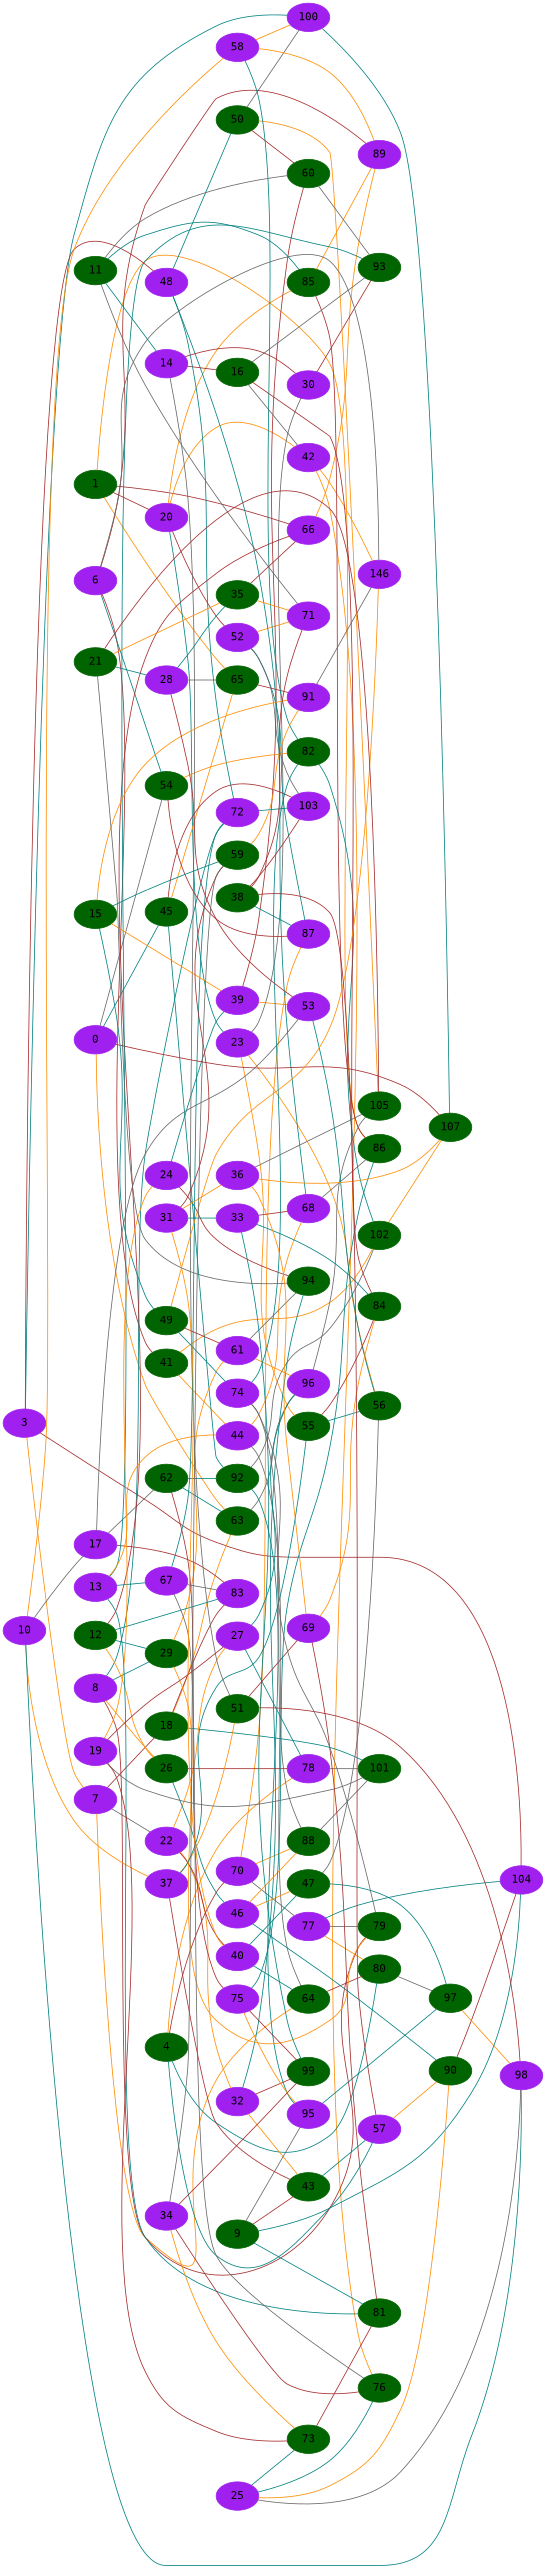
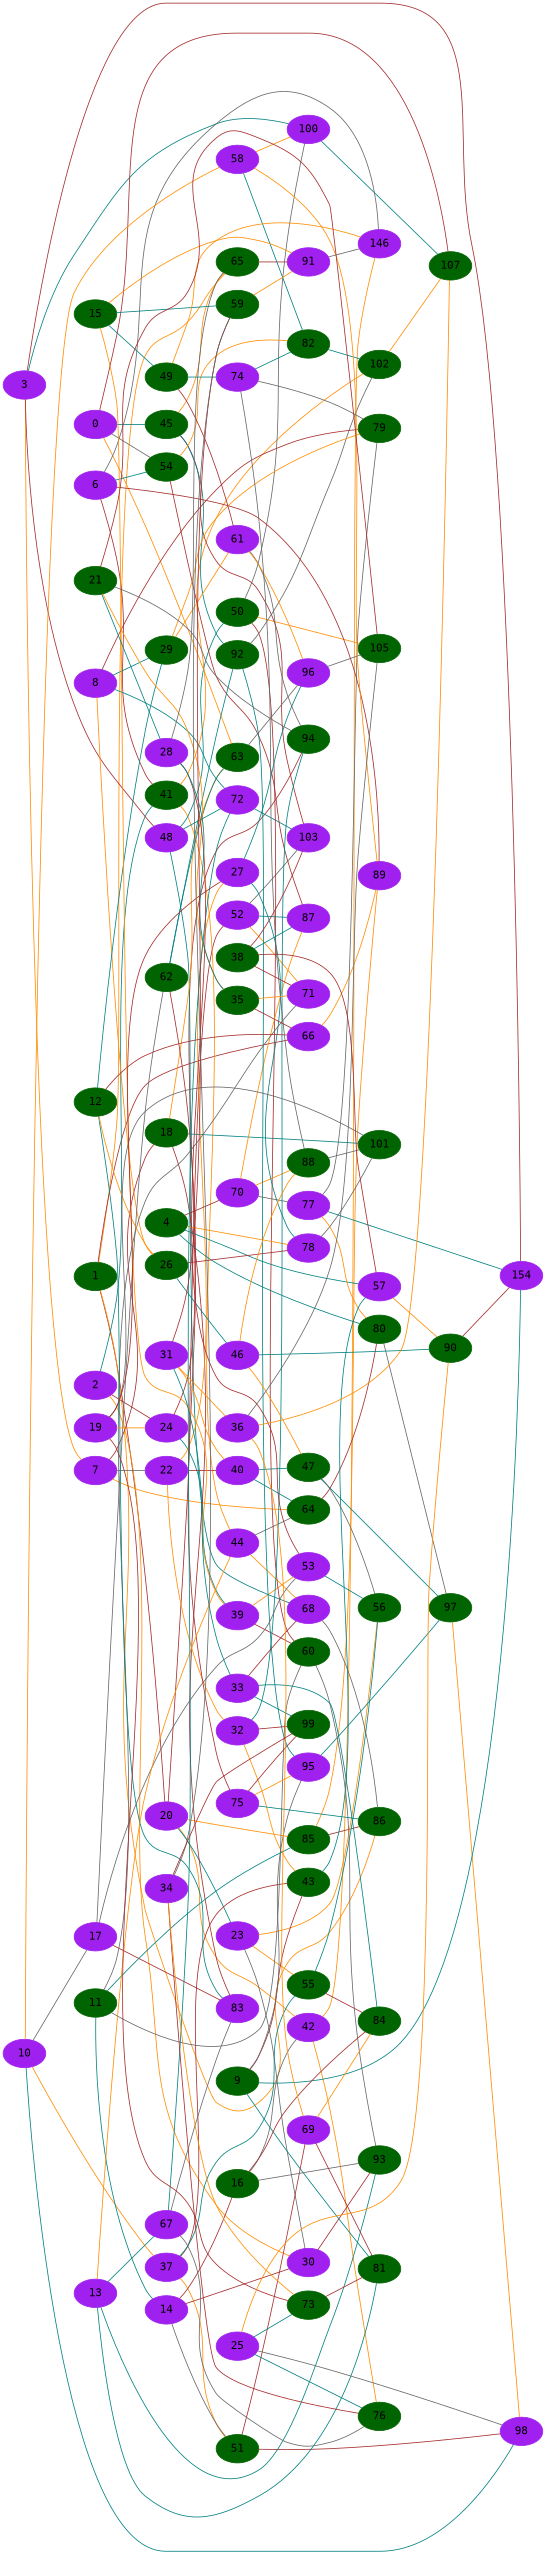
none -> (95, 1385)
(521, 1880) -> (521, 1276)
